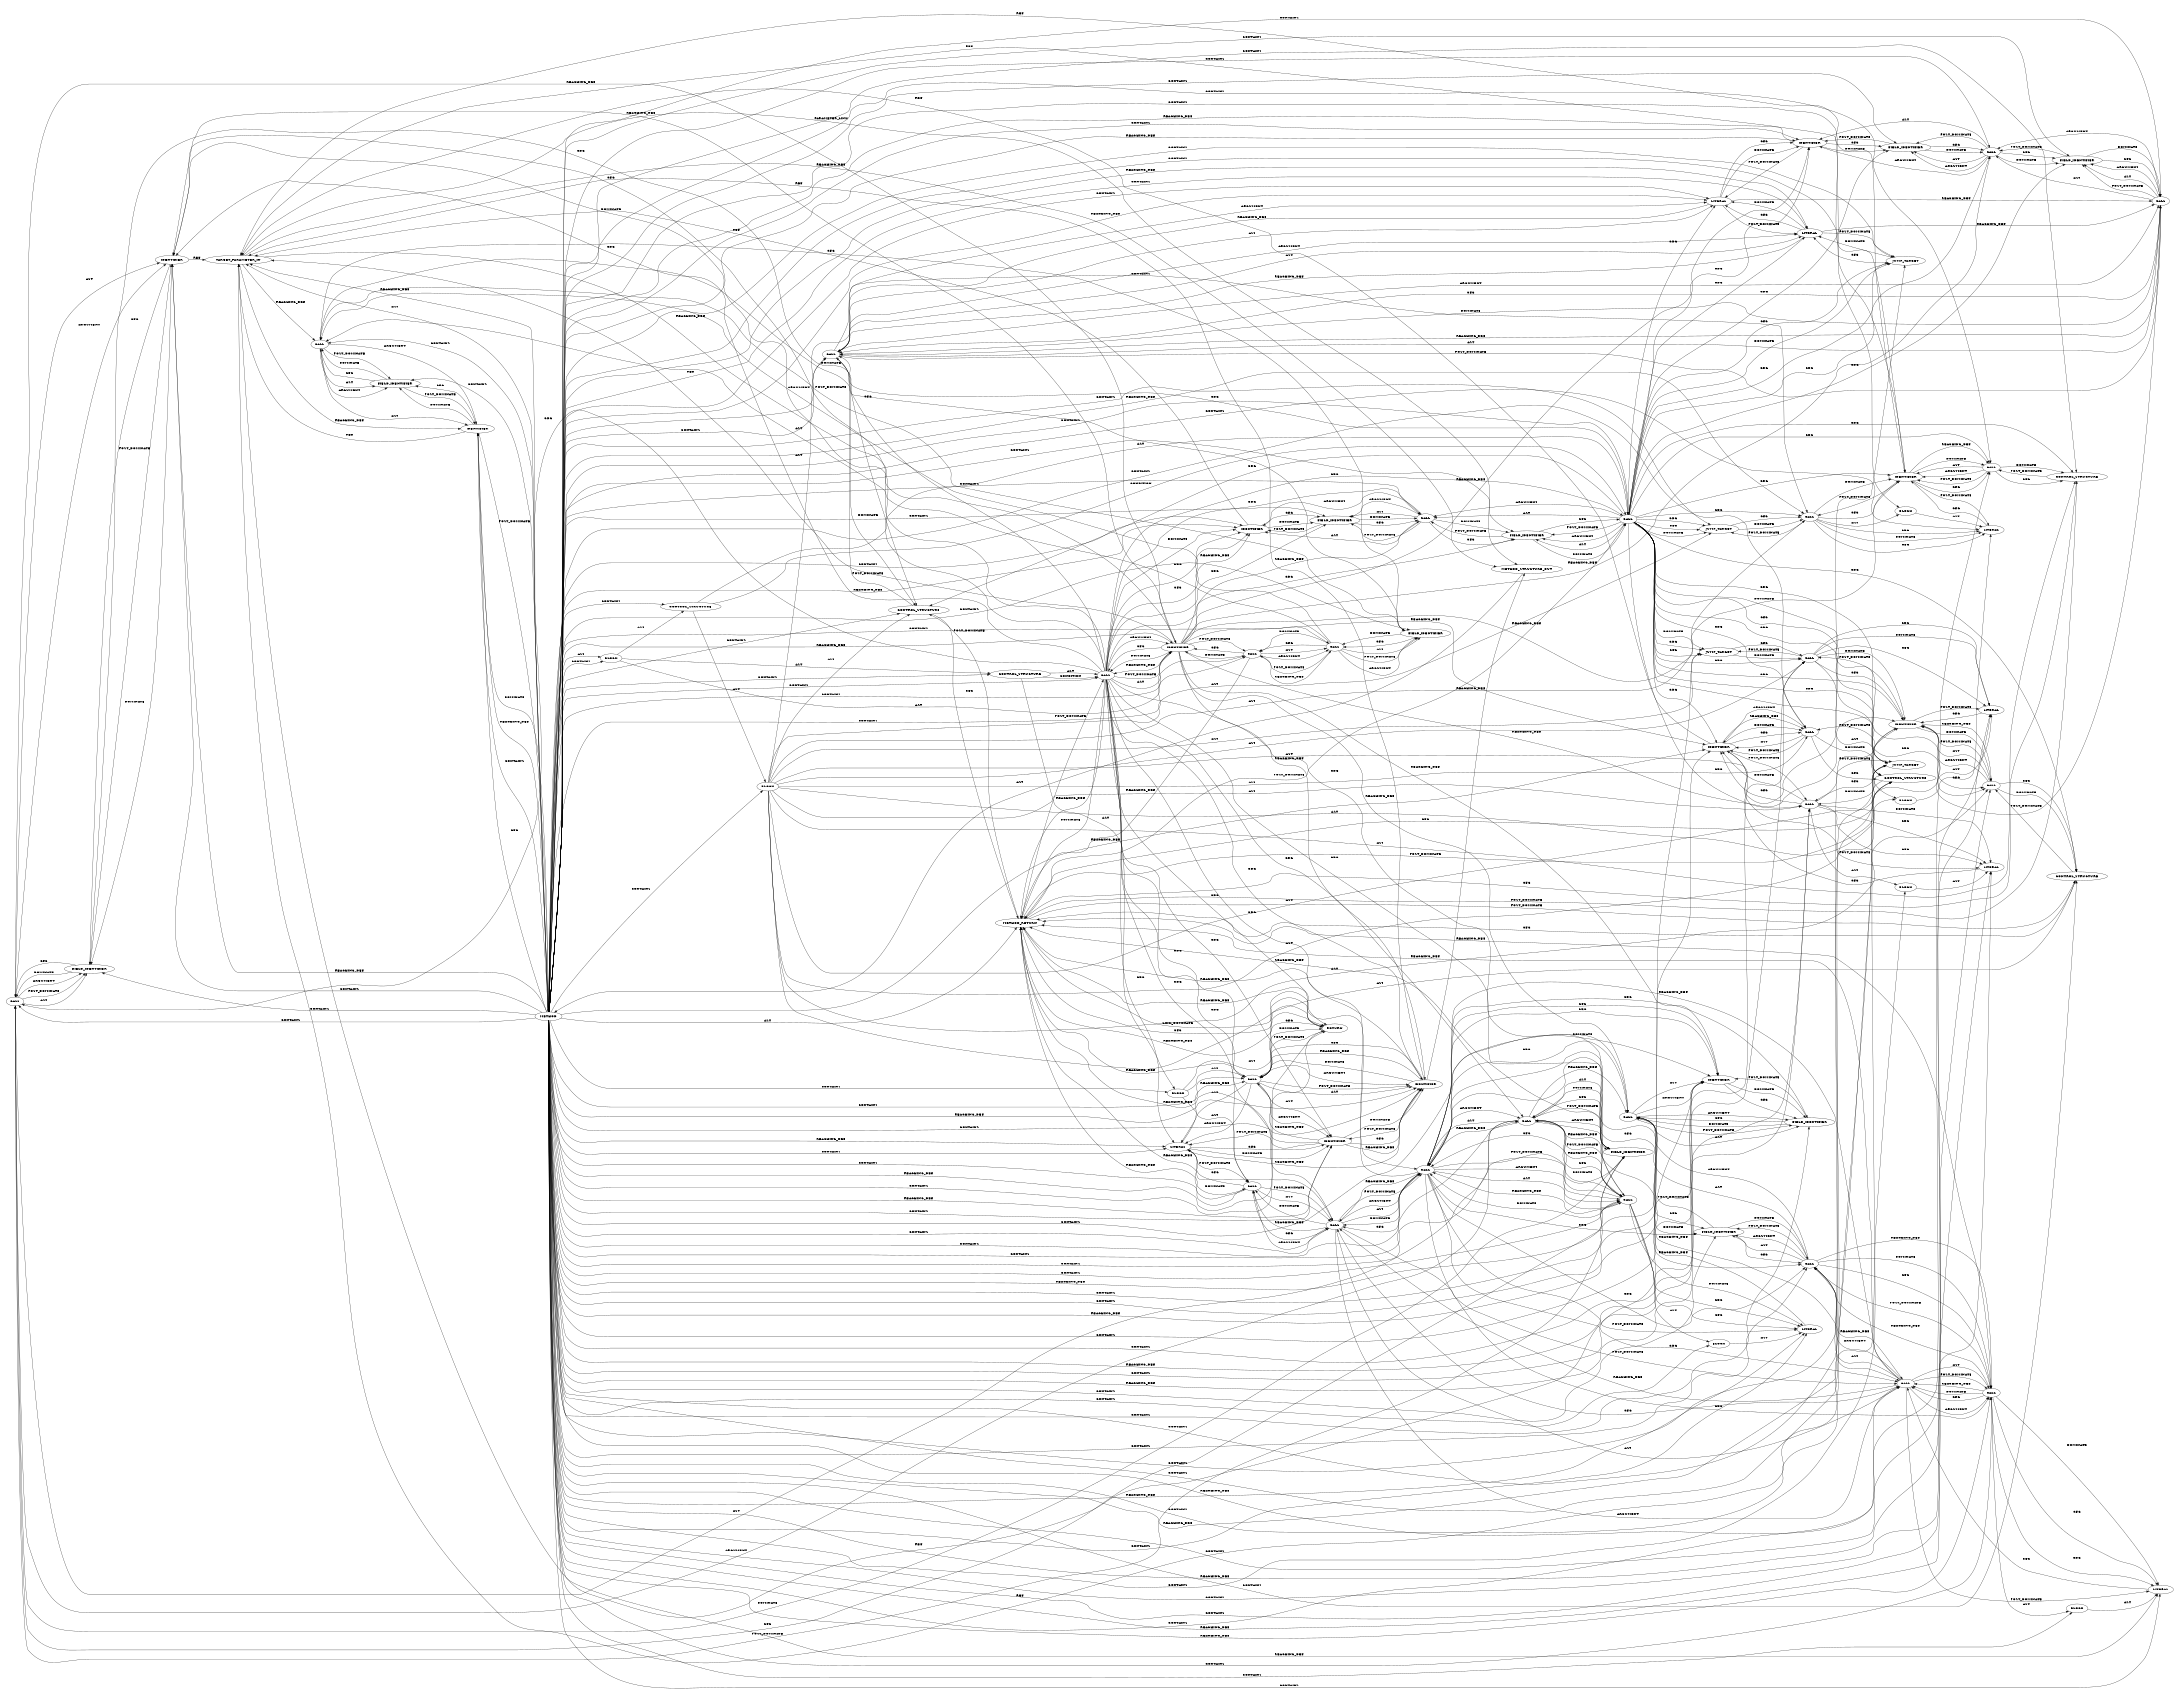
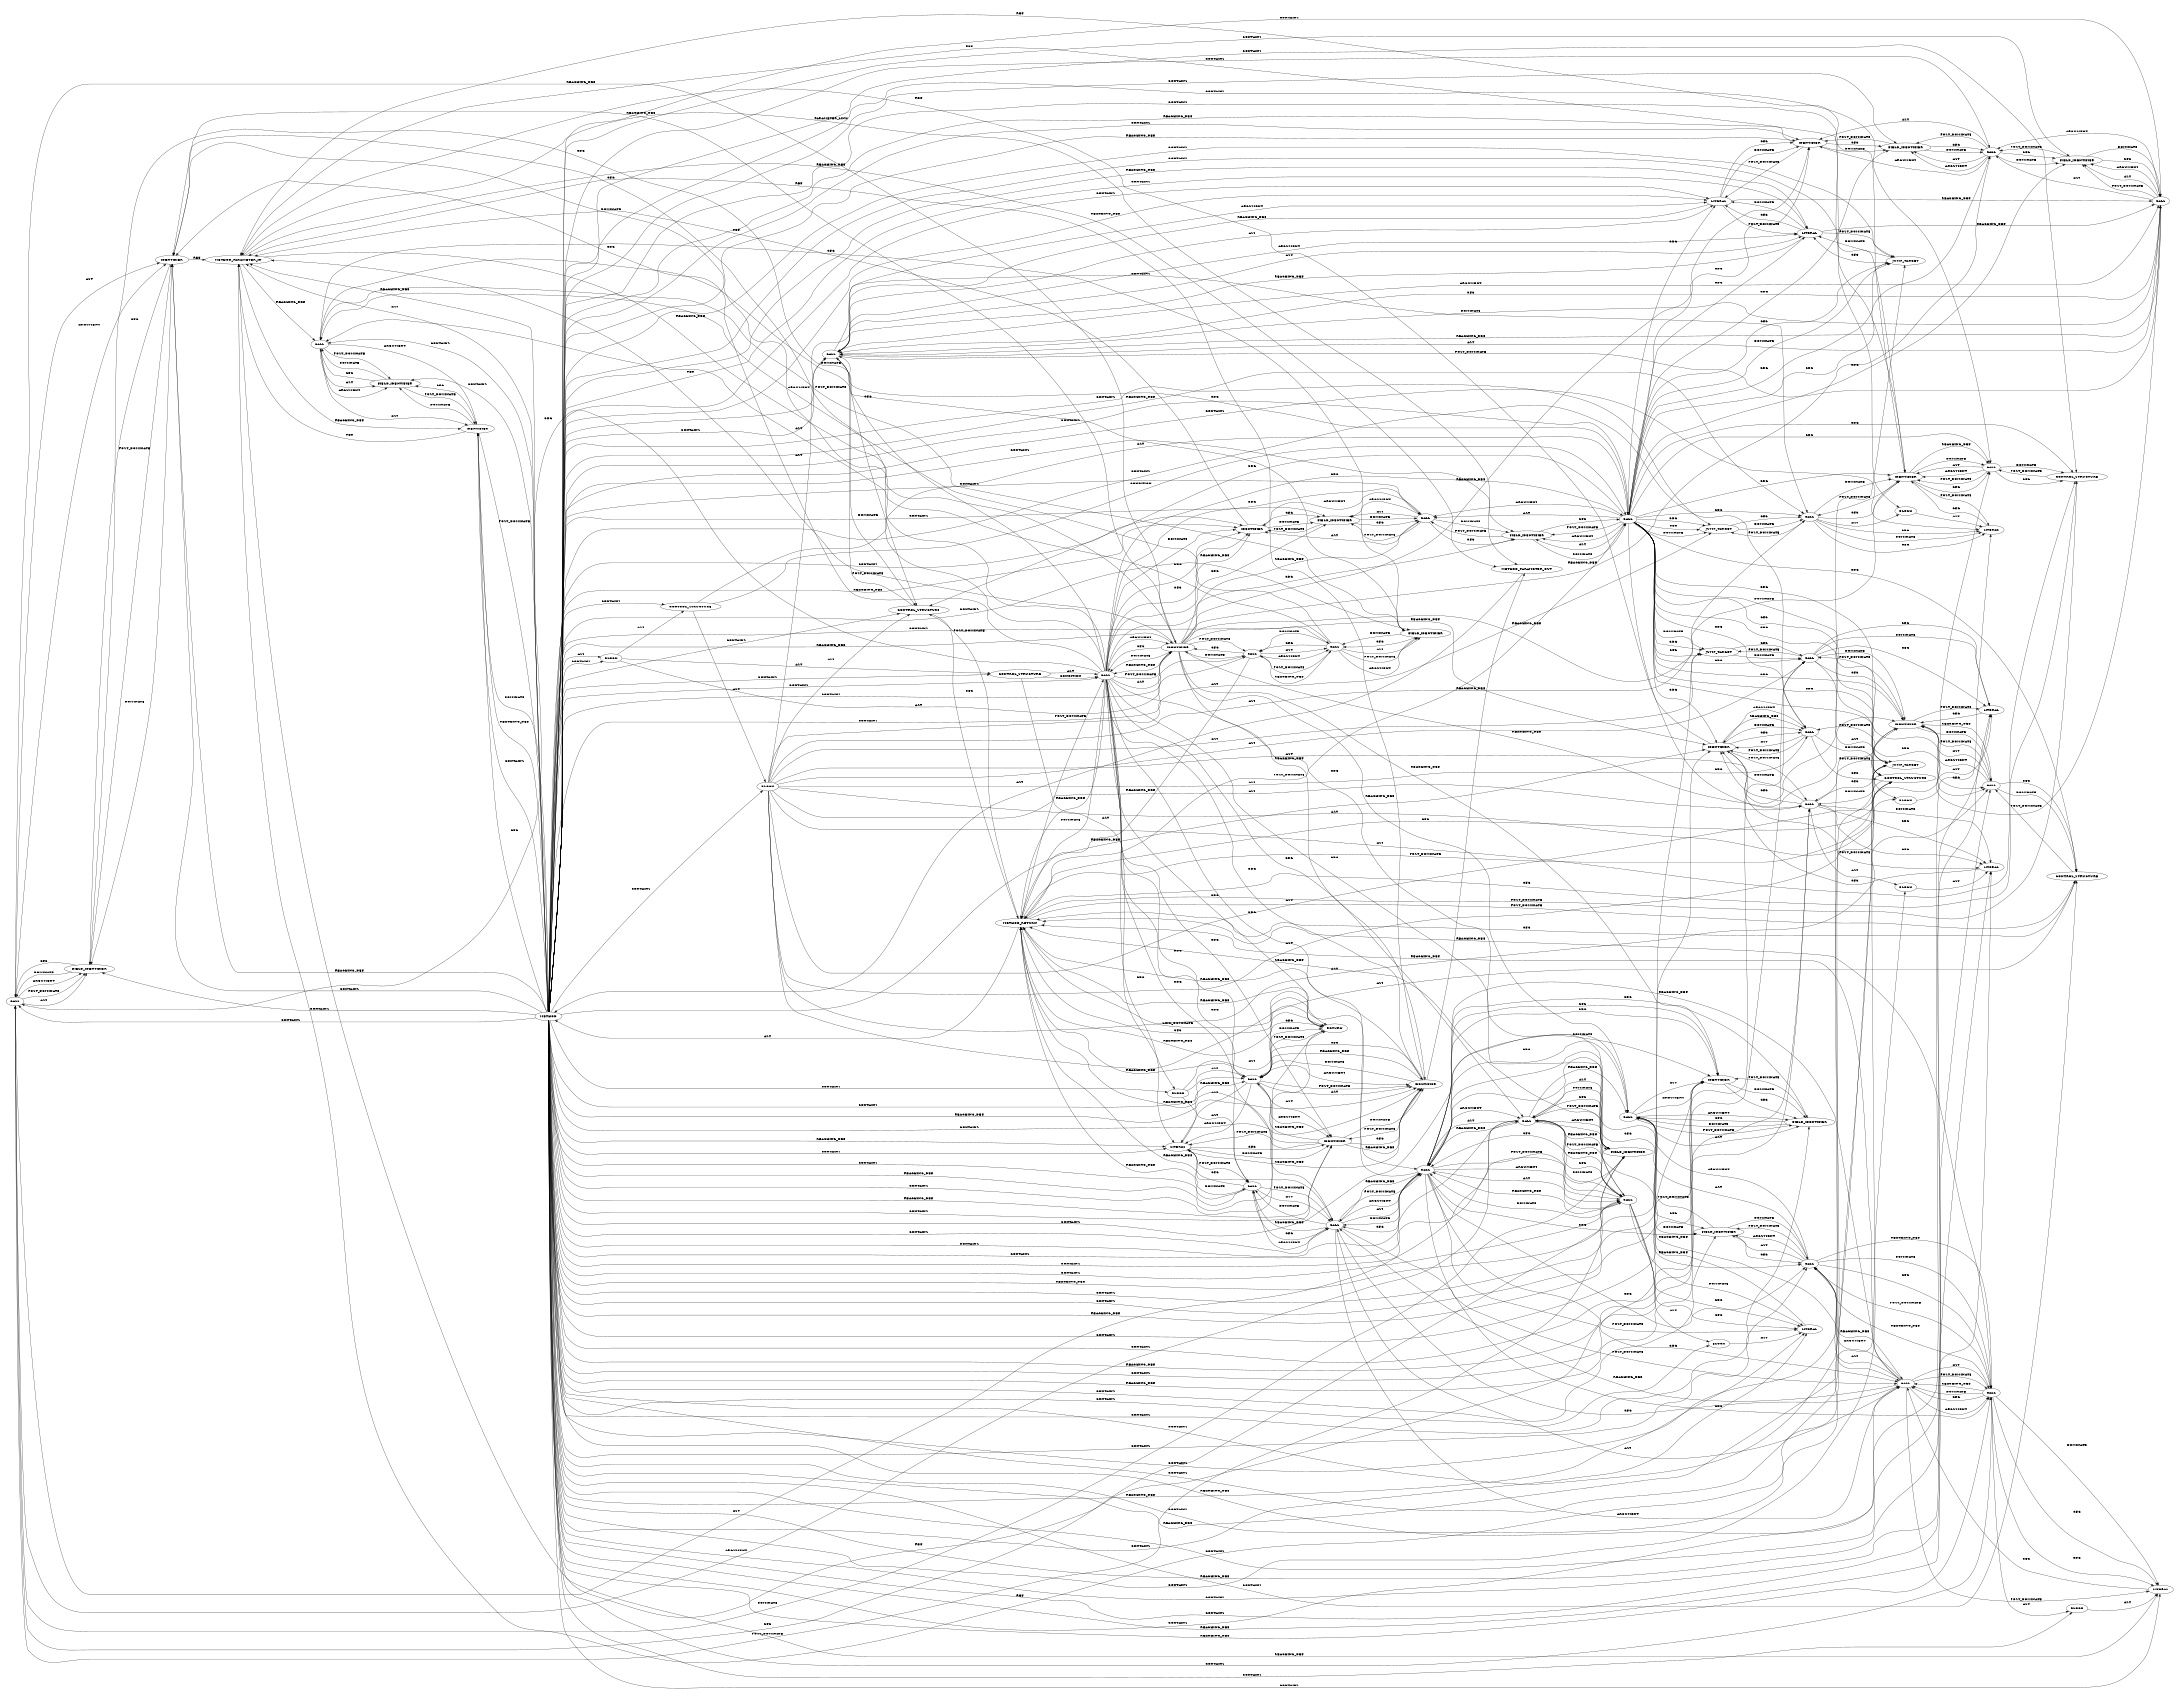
(238, 260) -> (238, 260)
(1527, 569) -> (1527, 569)
(803, 1023) -> (815, 1038)
